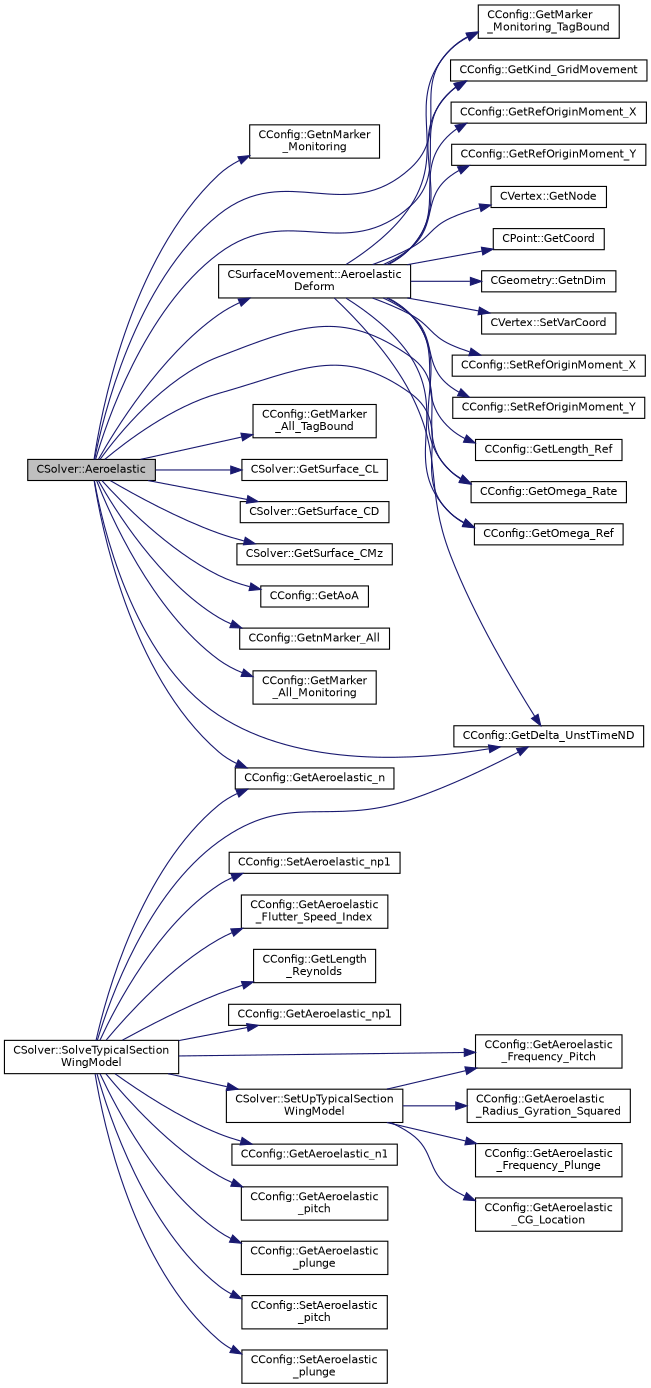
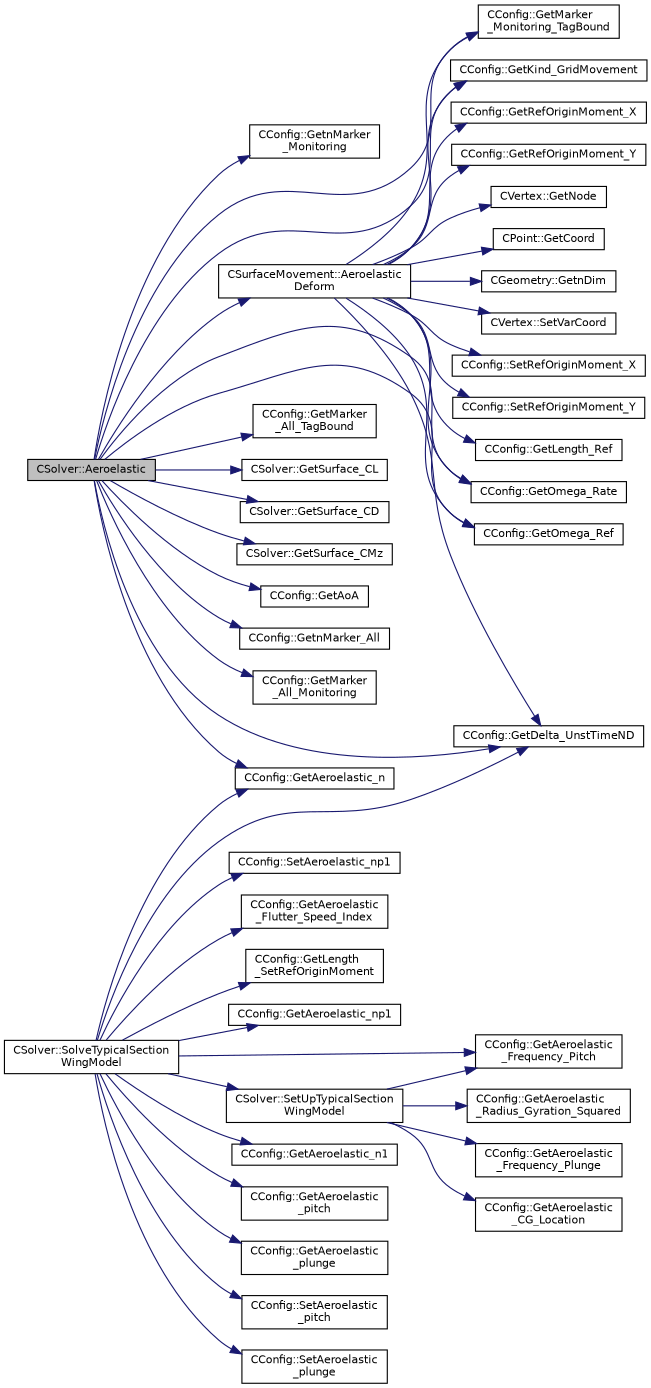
(315, 966) -> (315, 966)
